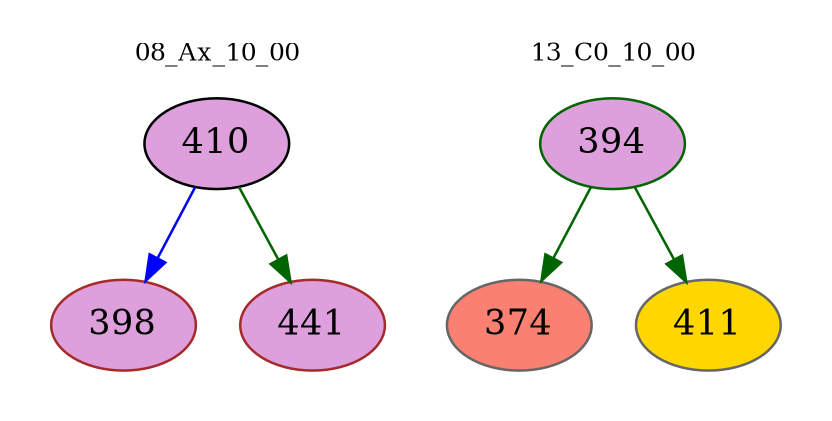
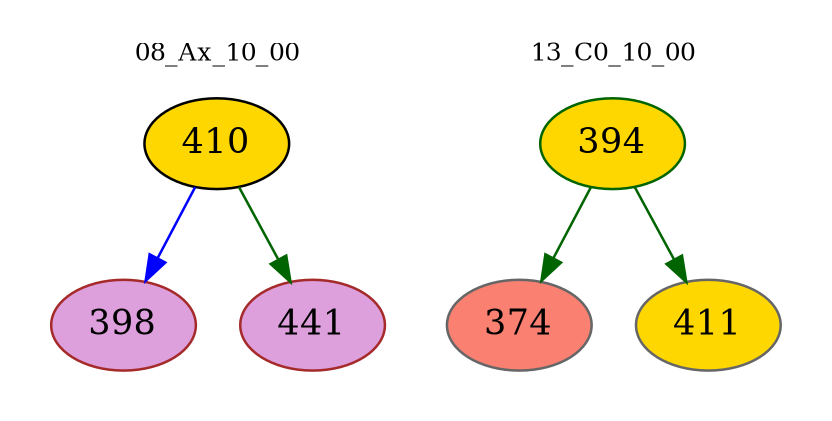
(217, 144) -> (217, 144)
(613, 144) -> (613, 144)
